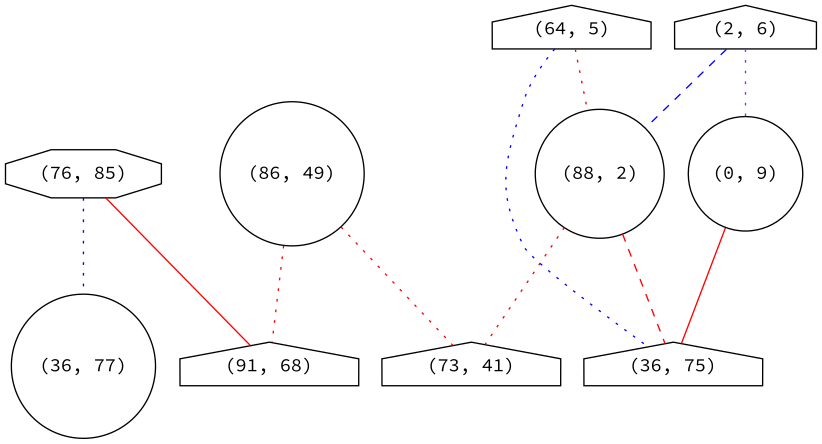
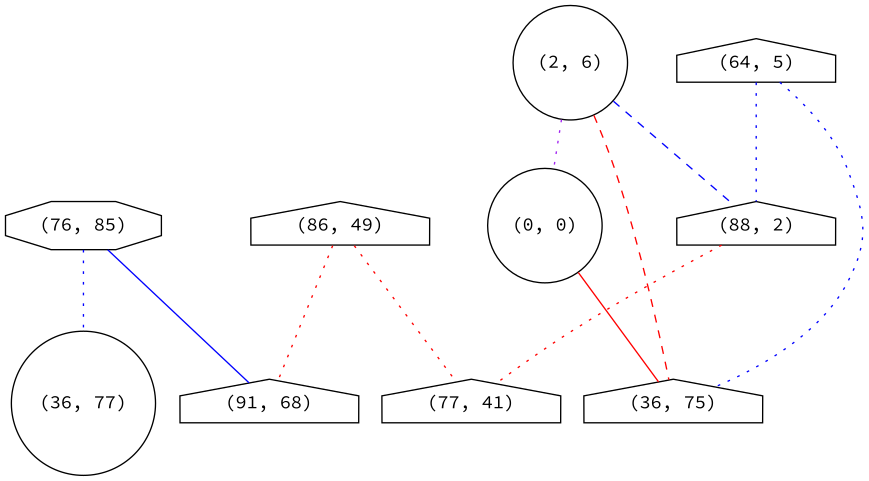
(746, 29) -> (570, 63)
(581, 80) -> (756, 142)
(292, 174) -> (340, 226)
(600, 174) -> (756, 226)
(746, 174) -> (545, 226)
(178, 272) -> (178, 316)
(644, 289) -> (637, 246)
(471, 366) -> (471, 403)
